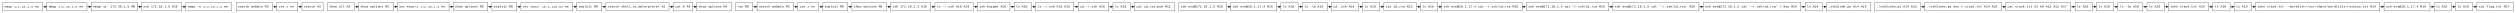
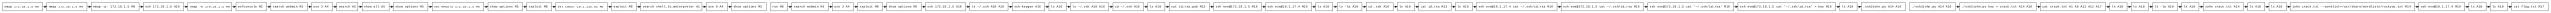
(114, 7) -> (115, 7)
(209, 7) -> (210, 7)
none -> (251, 7)
none -> (359, 7)
(637, 7) -> (671, 7)
(683, 7) -> (717, 7)
none -> (1210, 7)
(1525, 7) -> (1558, 7)
